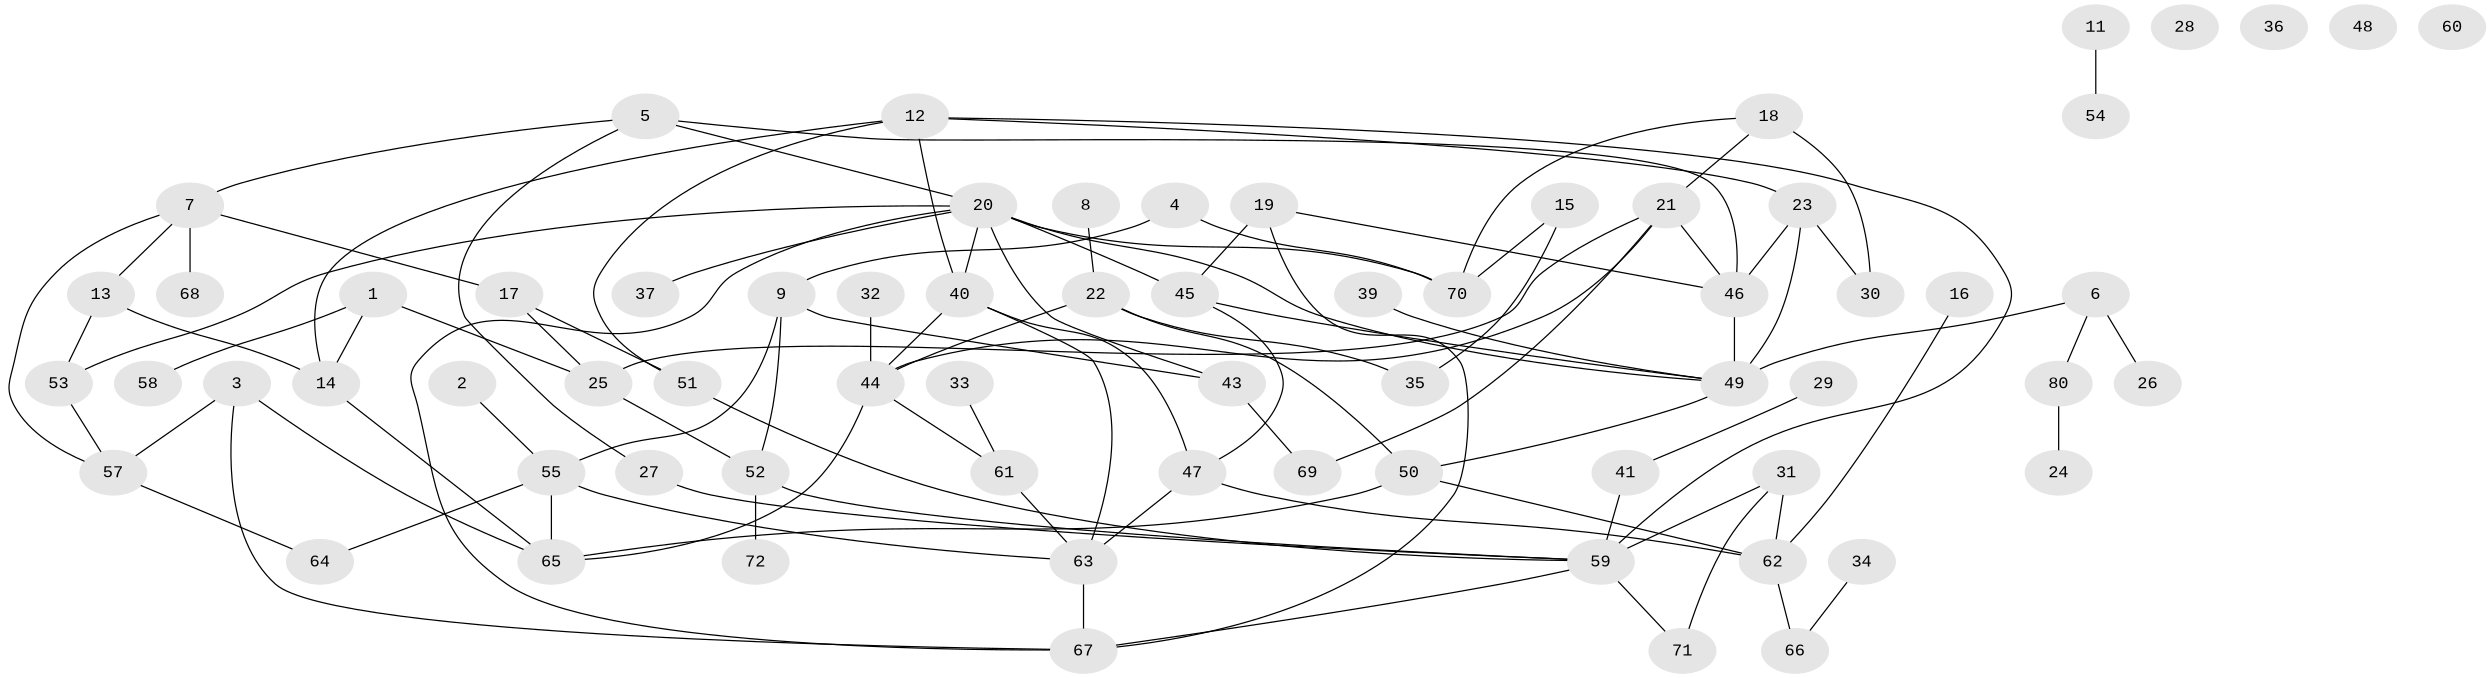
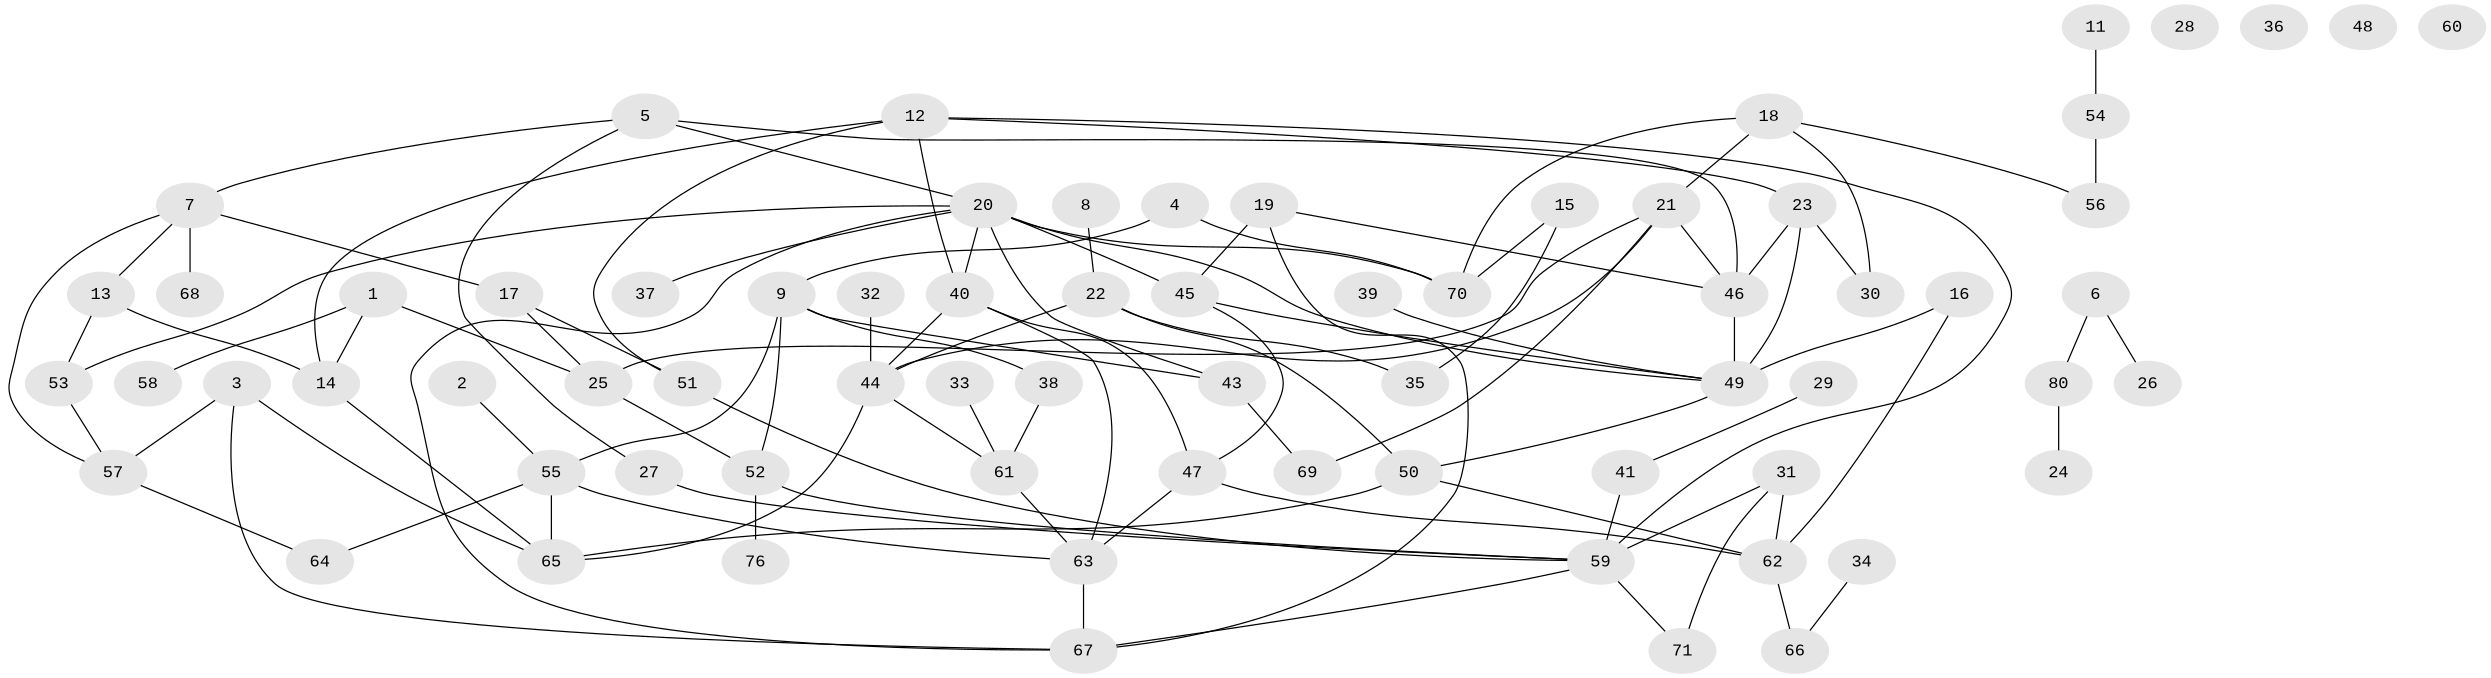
none -> (2096, 205)
(1911, 332) -> (1847, 339)
none -> (1049, 384)
(756, 562) -> (756, 562)
